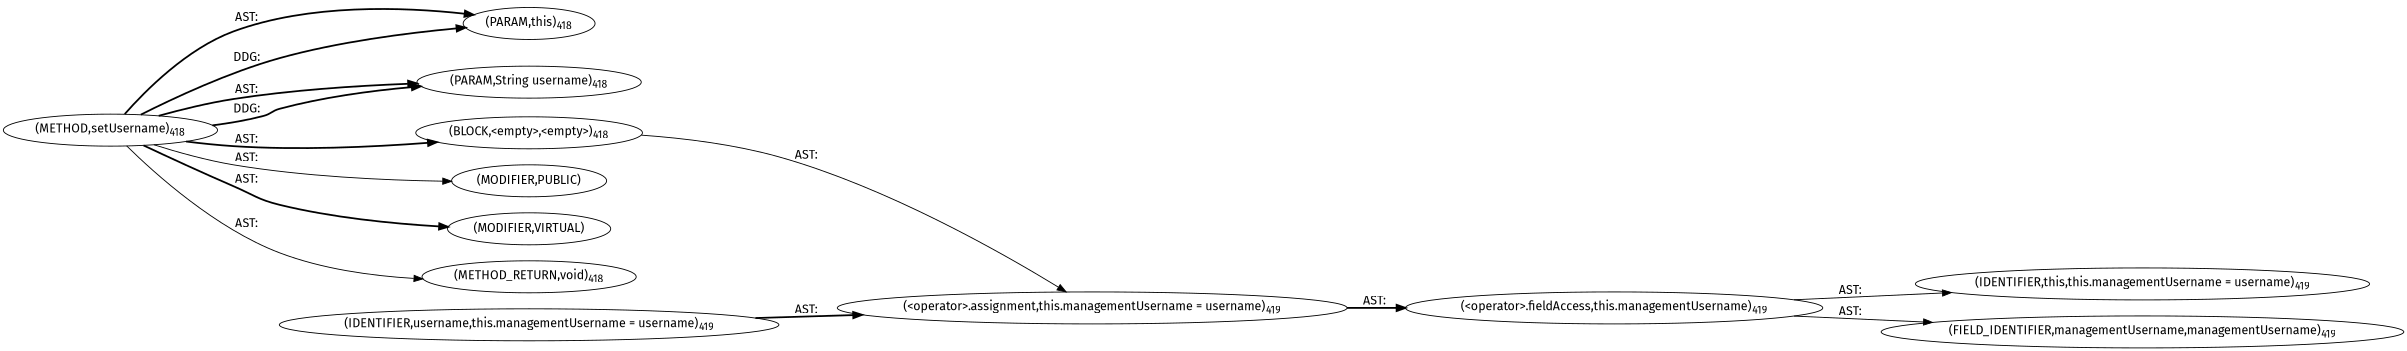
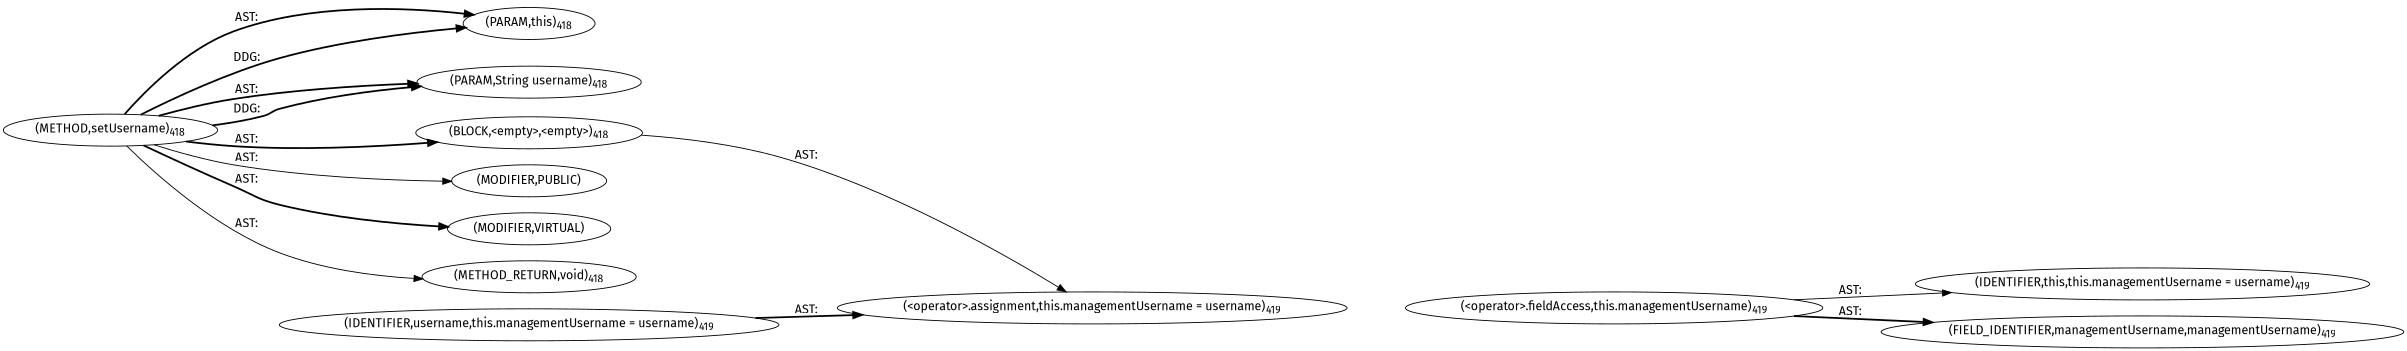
(1372, 308) -> none
(1859, 319) -> (1859, 319)
